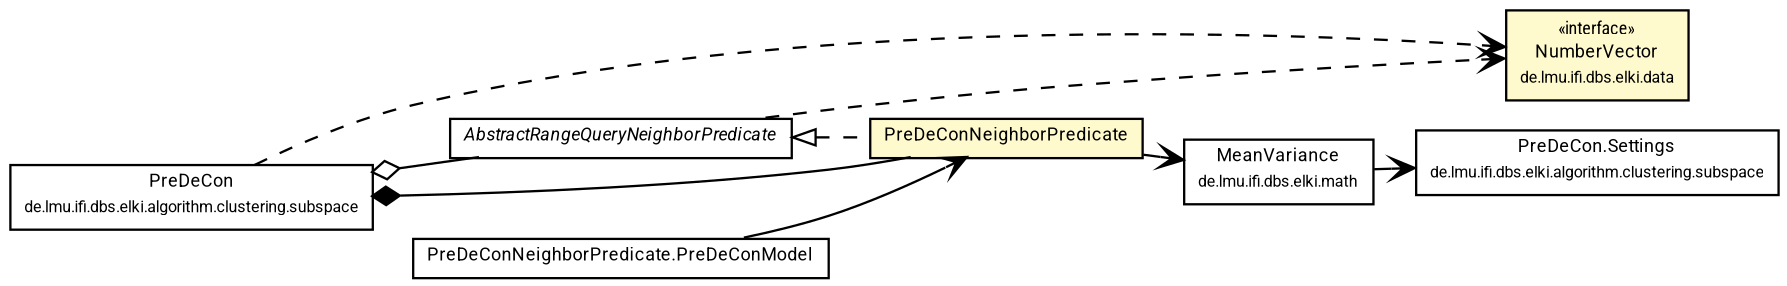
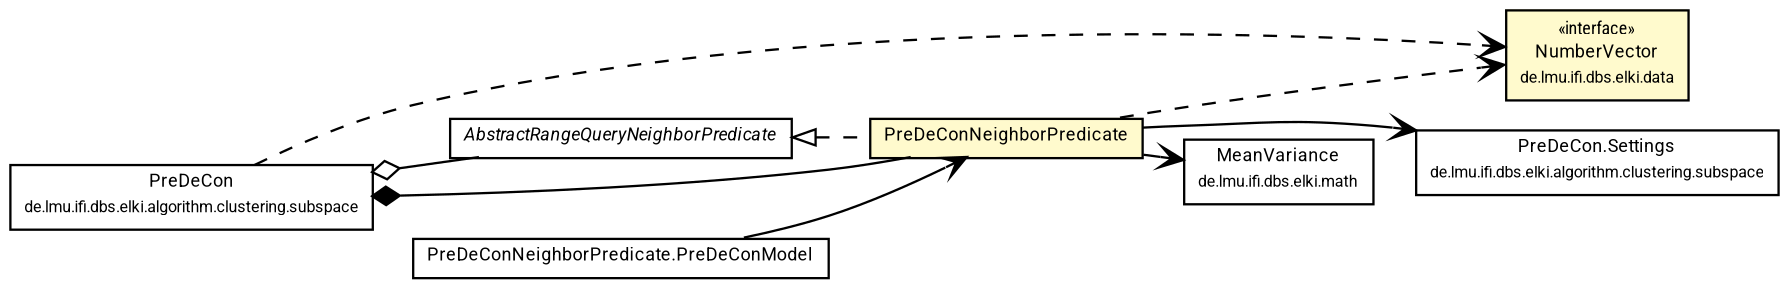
(1123, 82) -> (1300, 91)
(1383, 169) -> (1268, 122)
